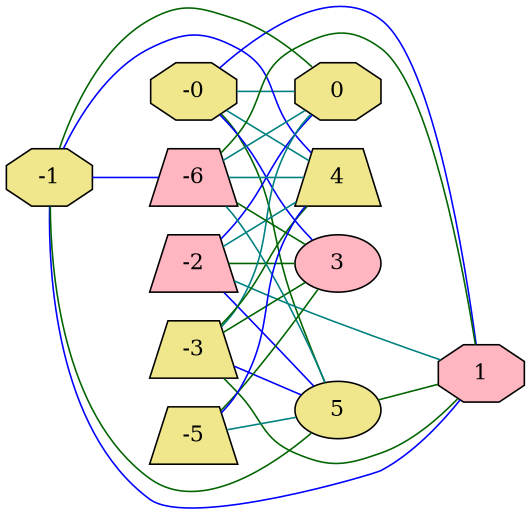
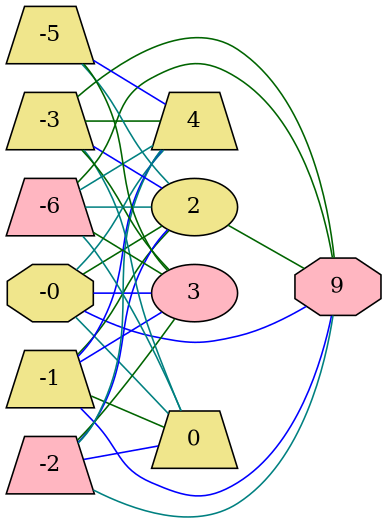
(338, 91) -> (195, 440)
(49, 177) -> (50, 379)
(125, 177) -> (121, 337)
(481, 373) -> (338, 287)
(338, 410) -> (195, 207)
